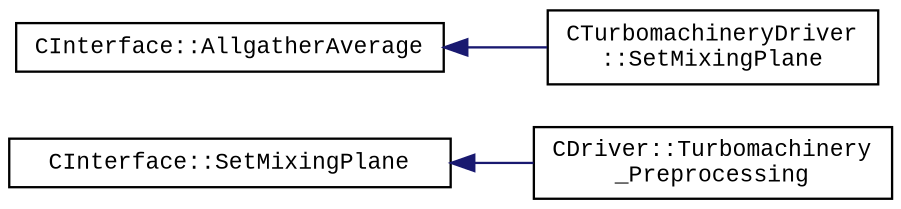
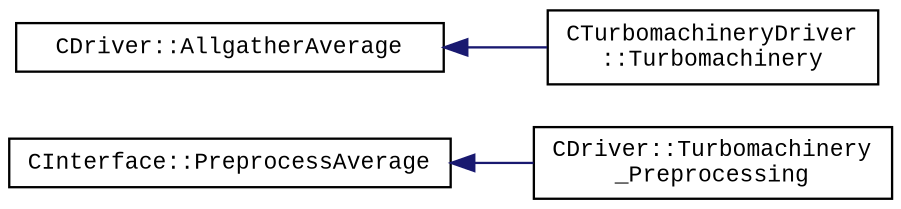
(230, 47) -> (230, 47)
(713, 47) -> (713, 47)
(230, 163) -> (230, 163)
